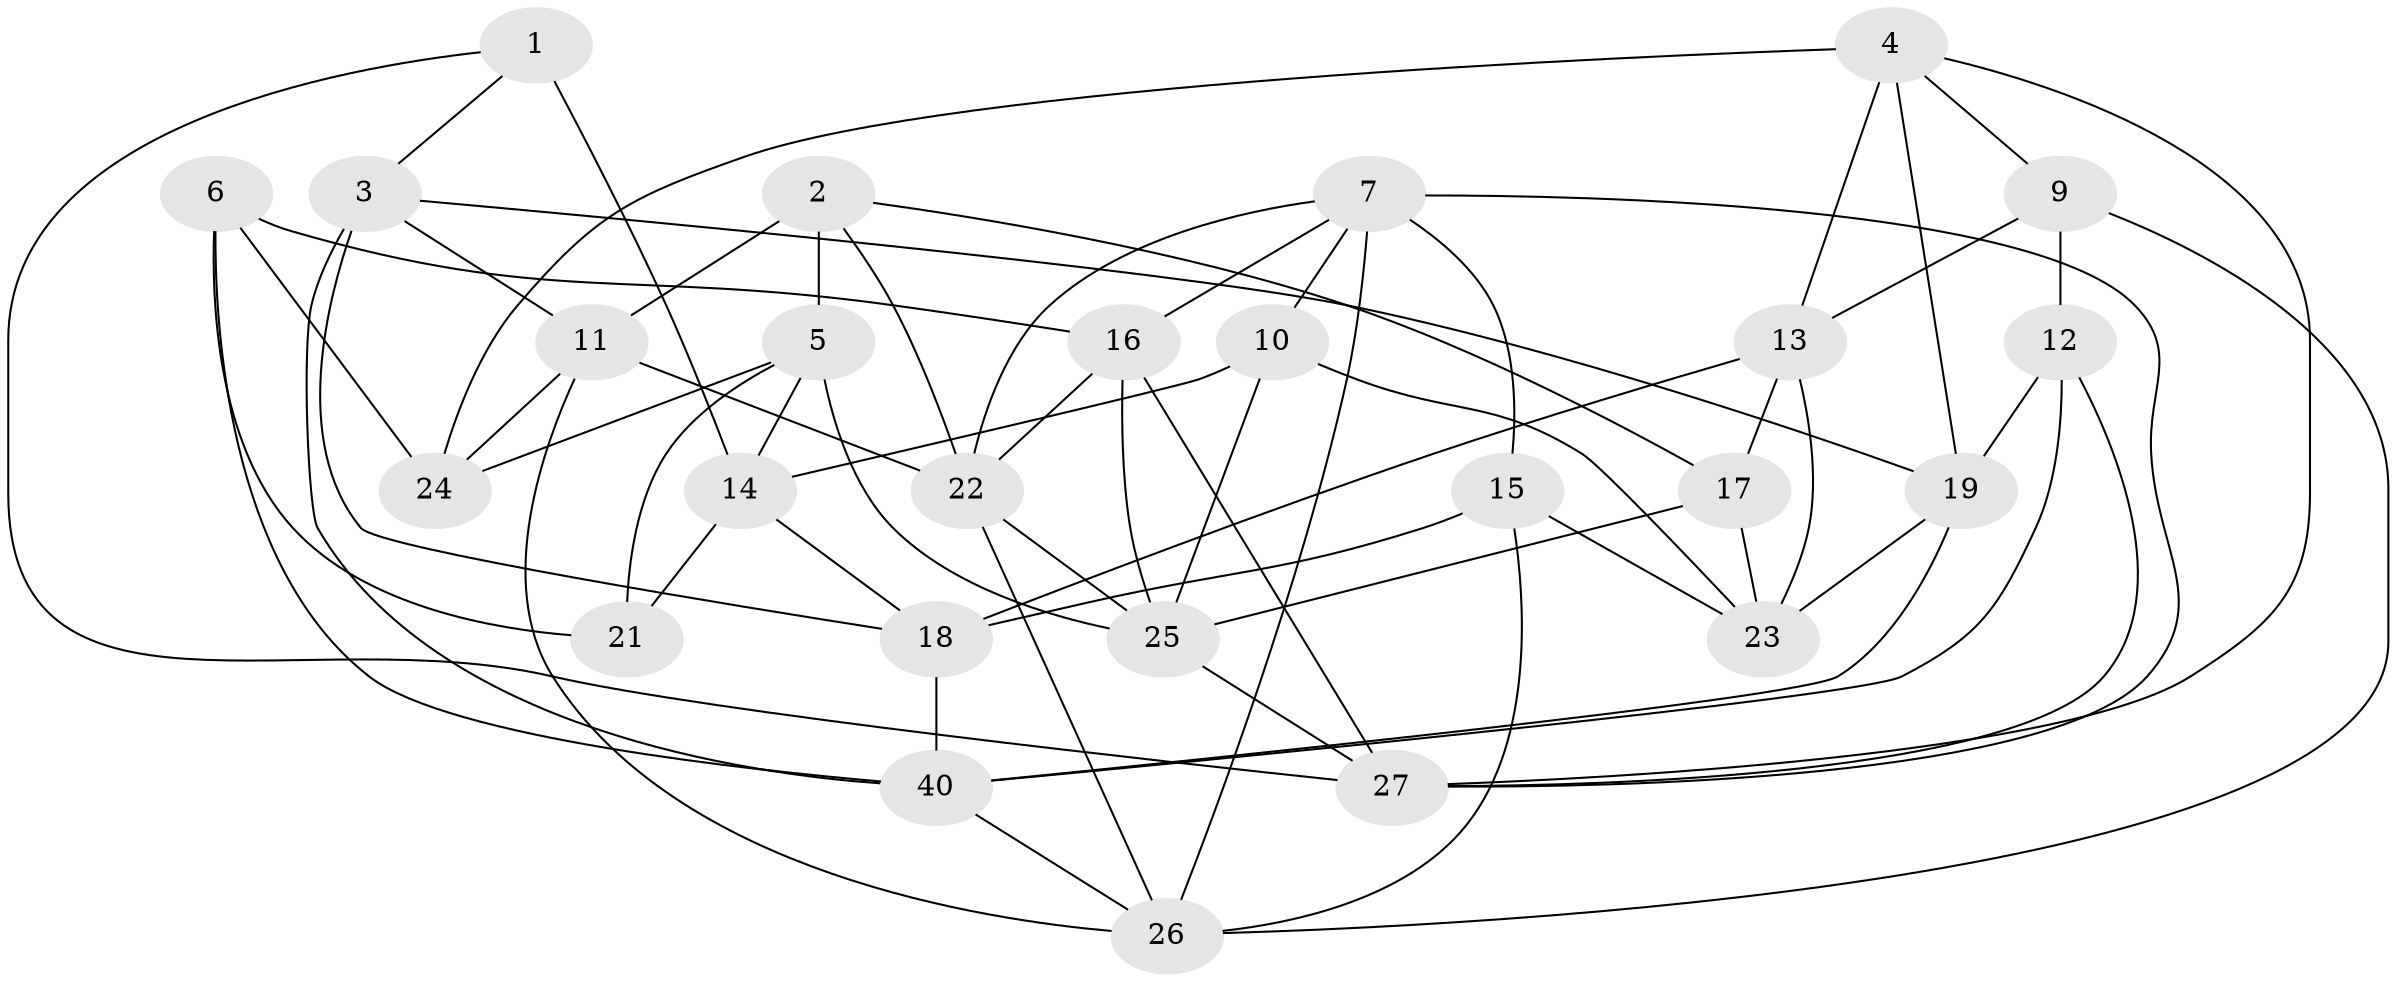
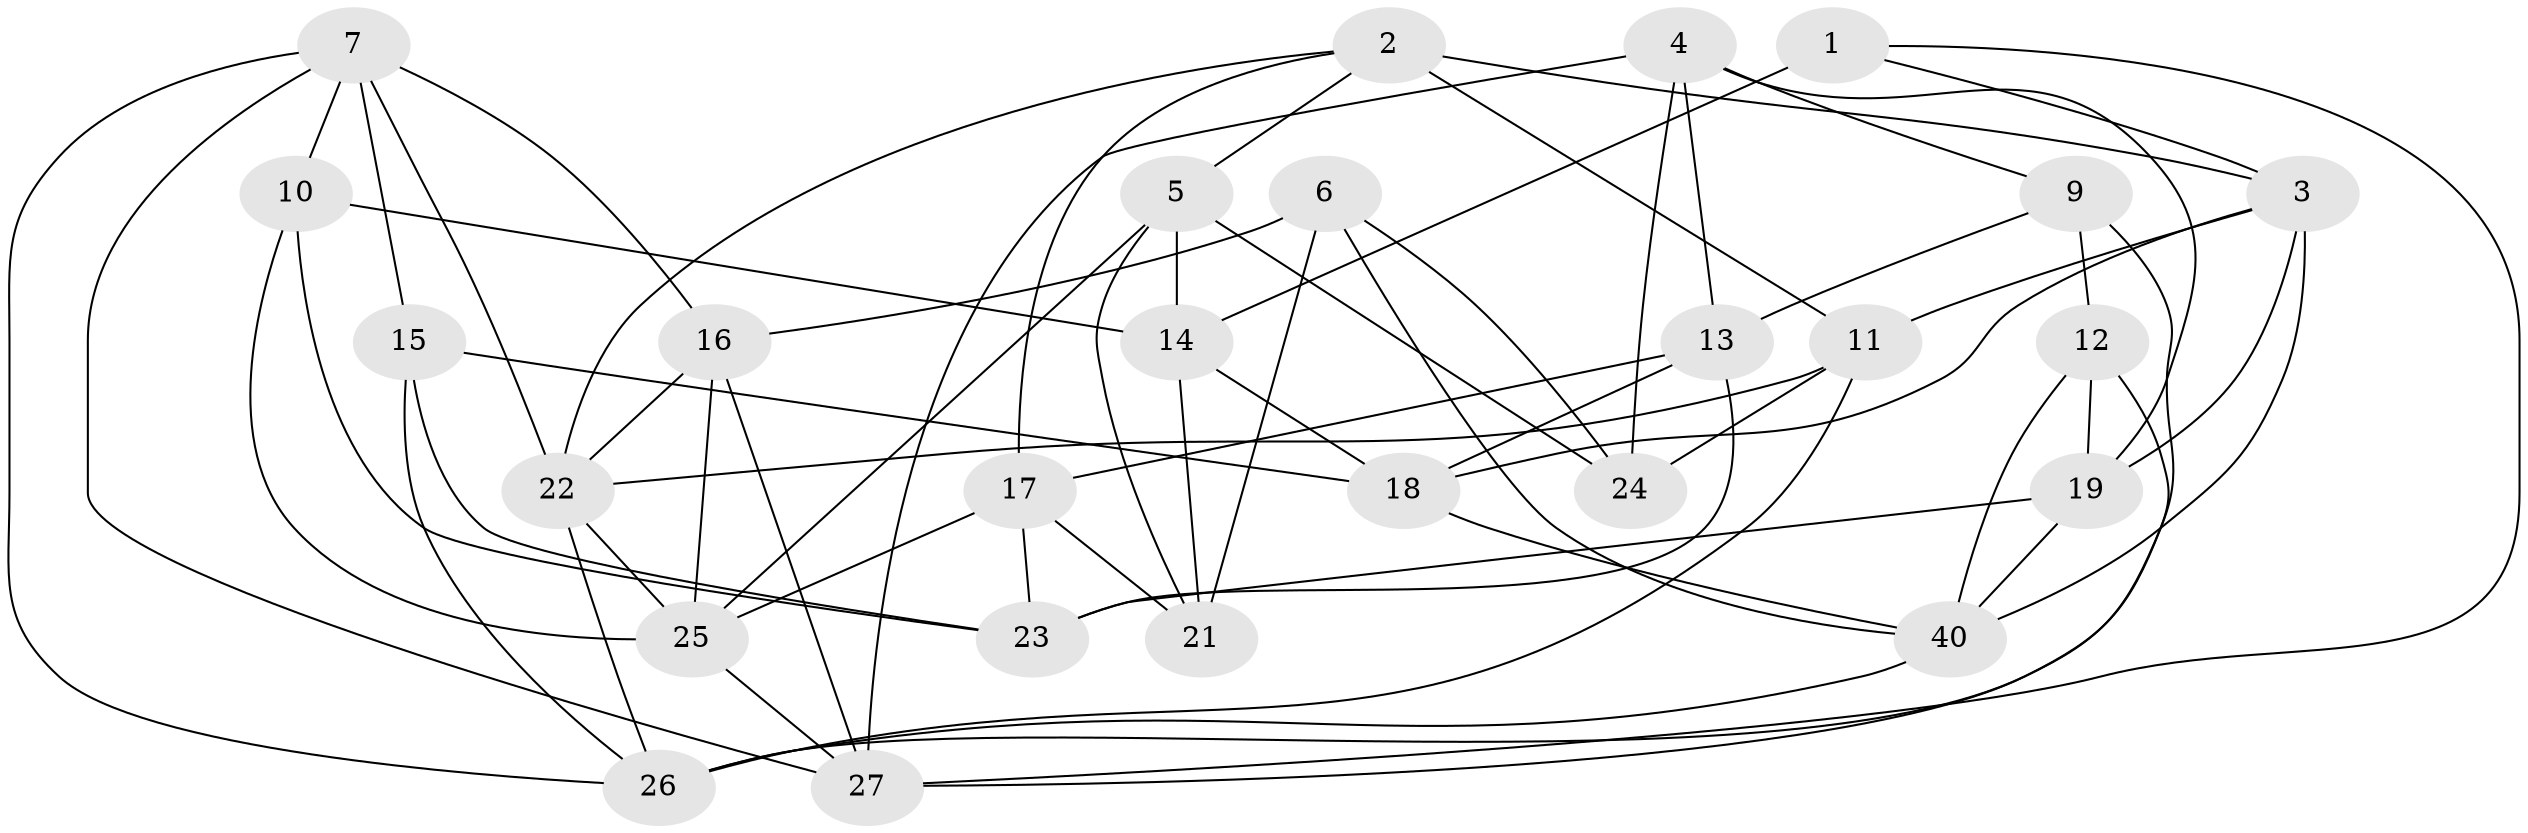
none -> (1909, 120)
none -> (1111, 565)
